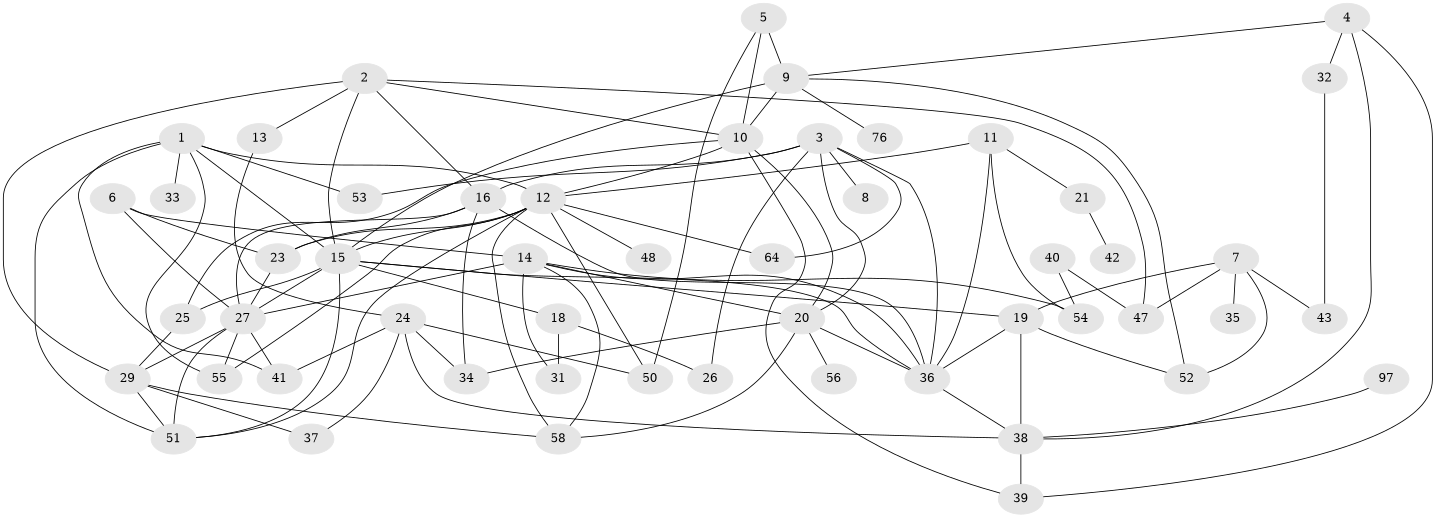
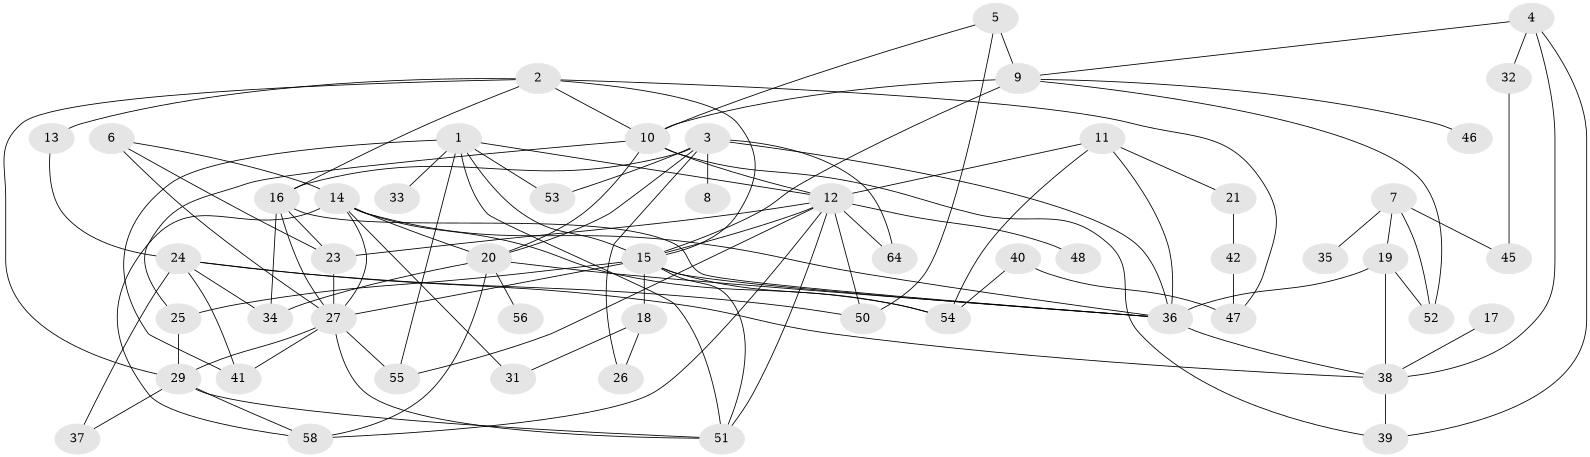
(880, 139) -> (1470, 139)
(1189, 289) -> (1234, 289)
(696, 290) -> (795, 292)
(1325, 319) -> (1509, 259)
(1386, 379) -> (1491, 319)
